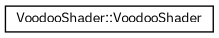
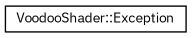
(109, 19) -> (96, 19)
